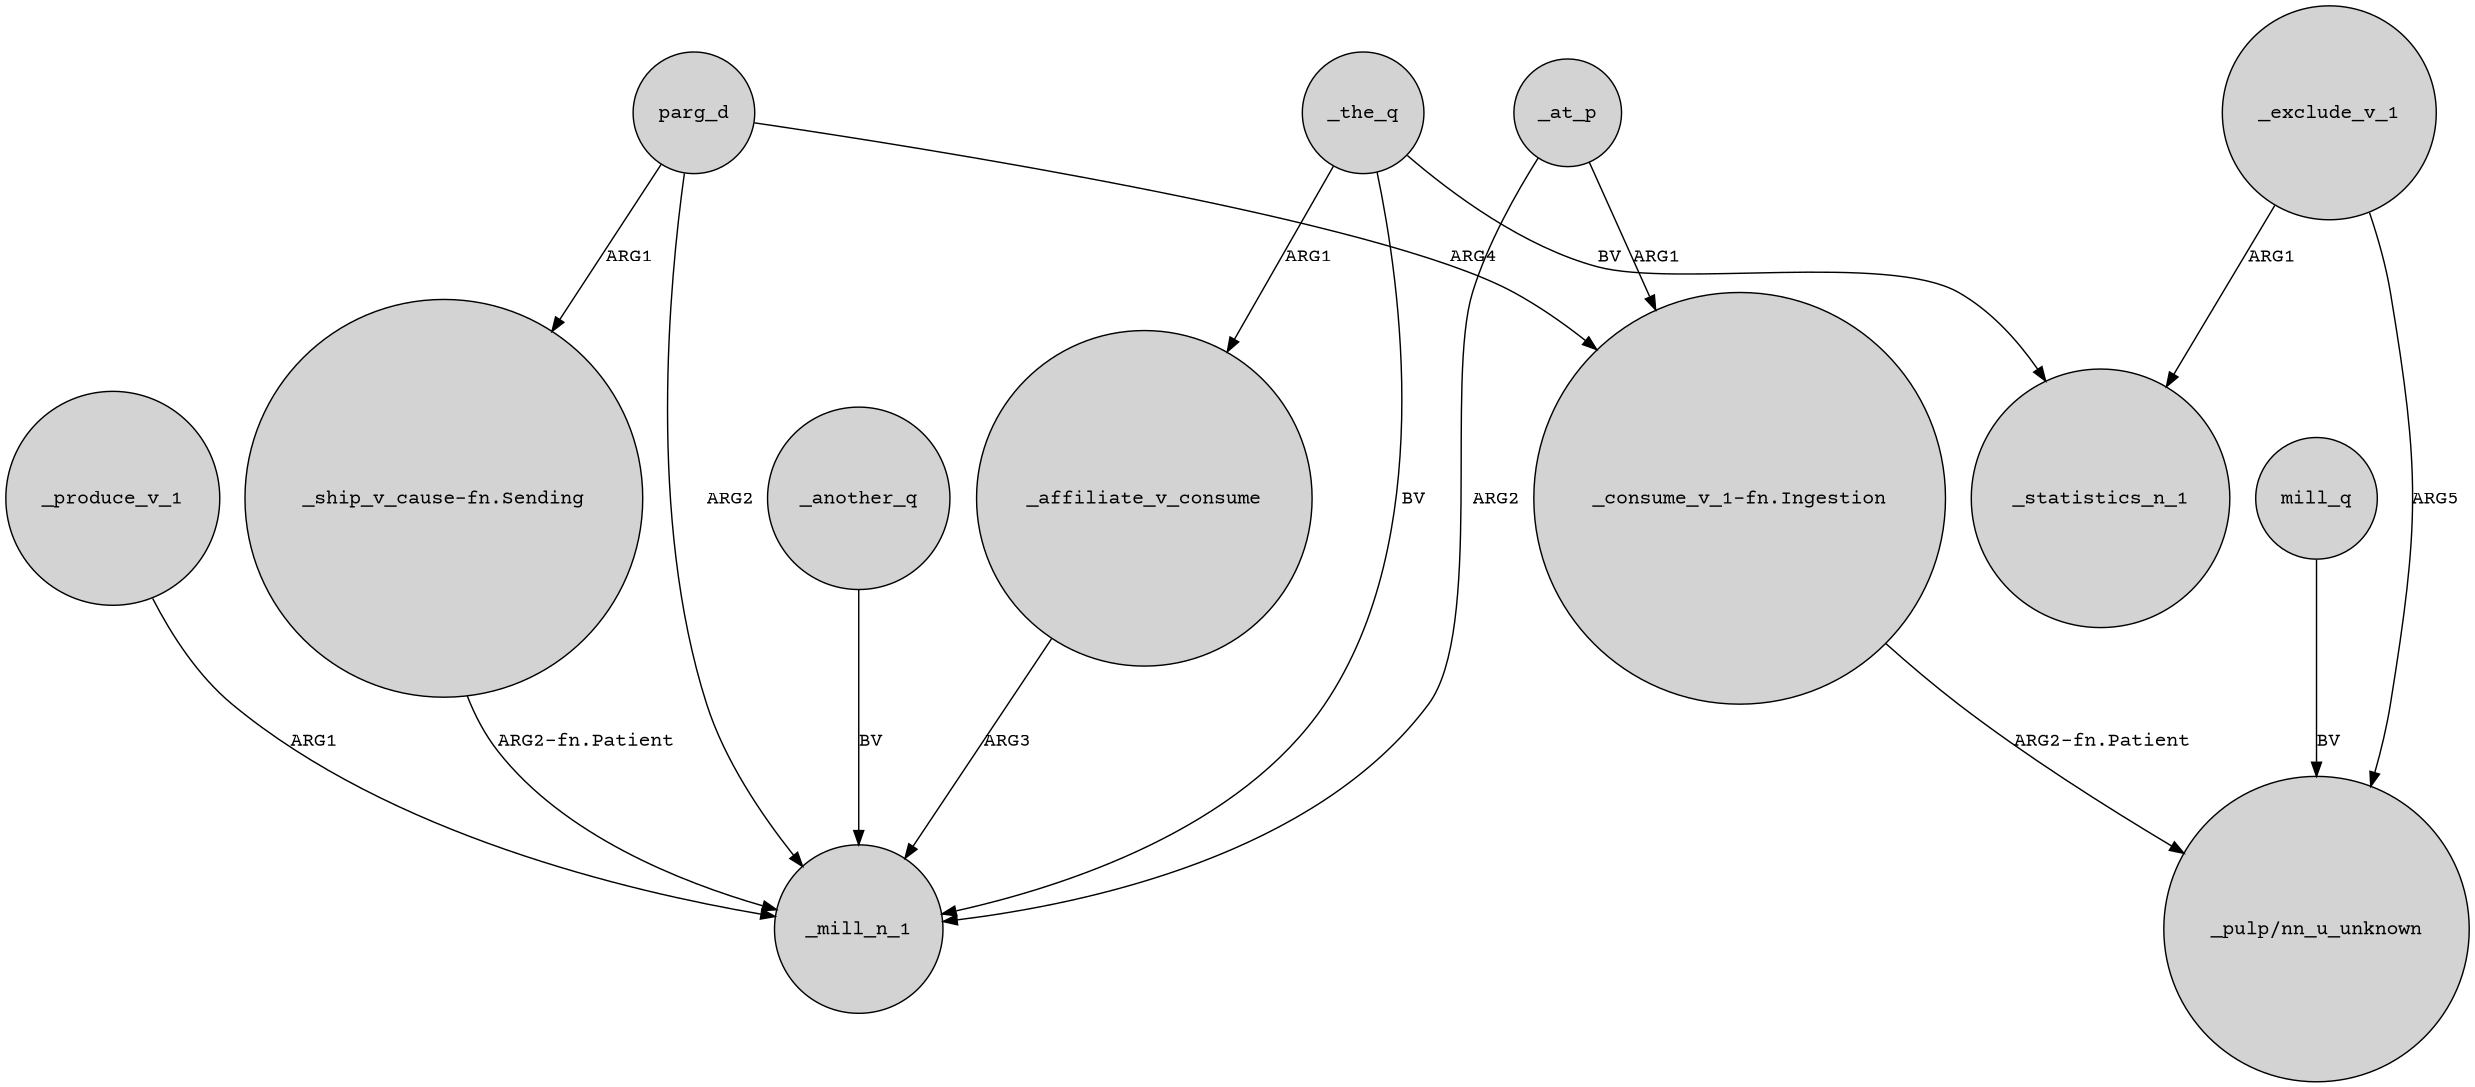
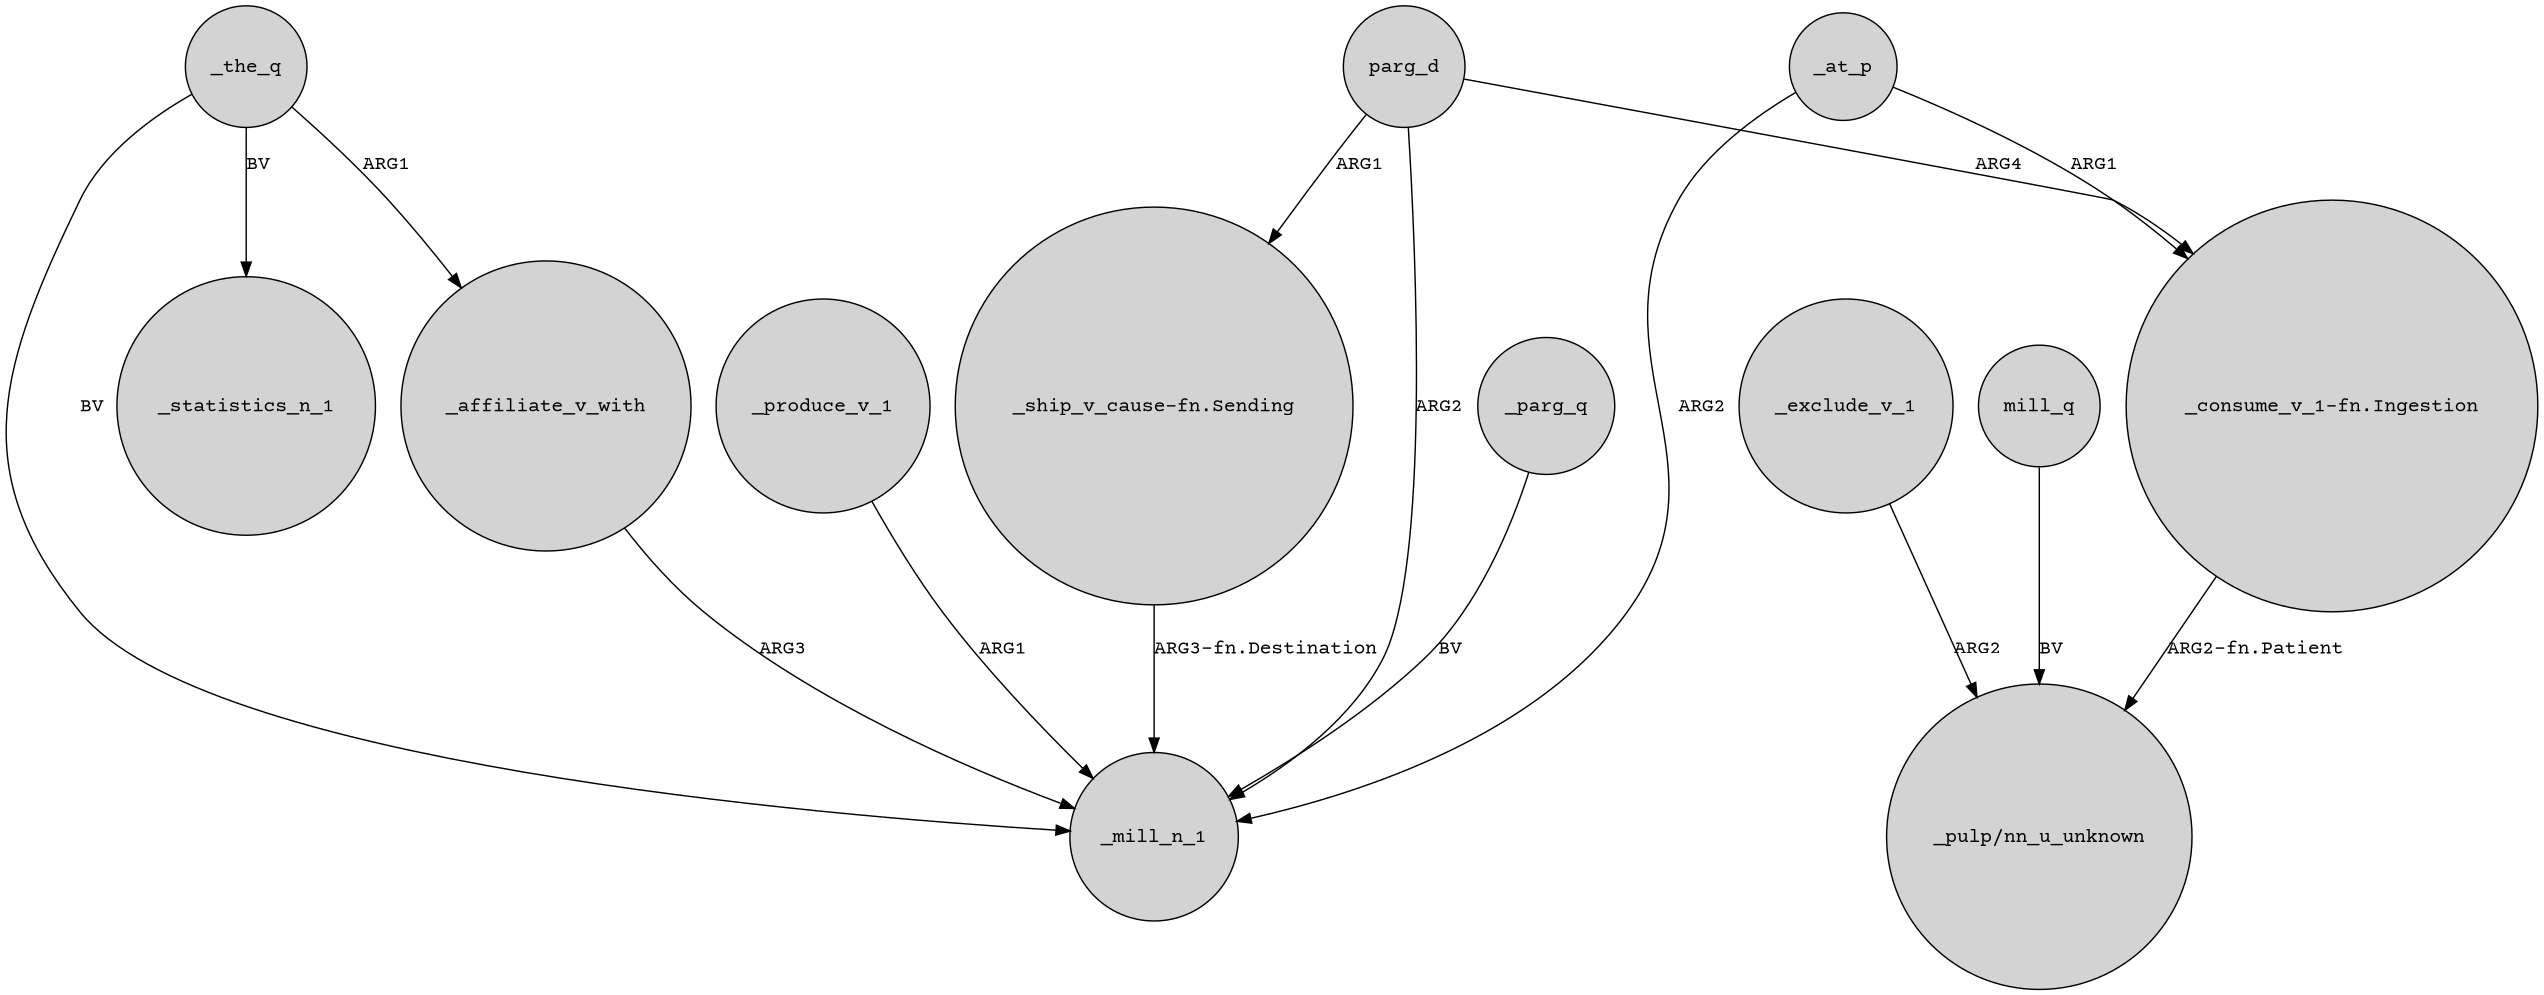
(2224, 290) -> none
(859, 498) -> (1546, 406)
(1144, 498) -> (546, 406)
(2436, 498) -> (1978, 648)
(586, 740) -> (1266, 648)
